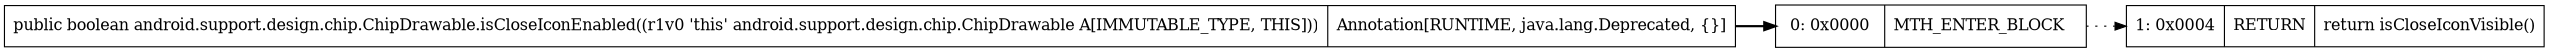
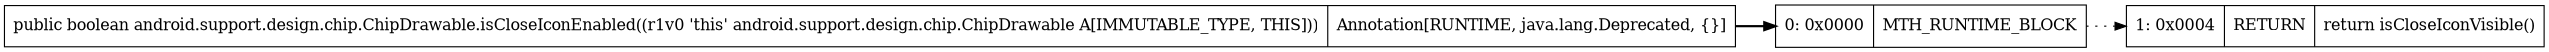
(1979, 26) -> (1980, 26)
